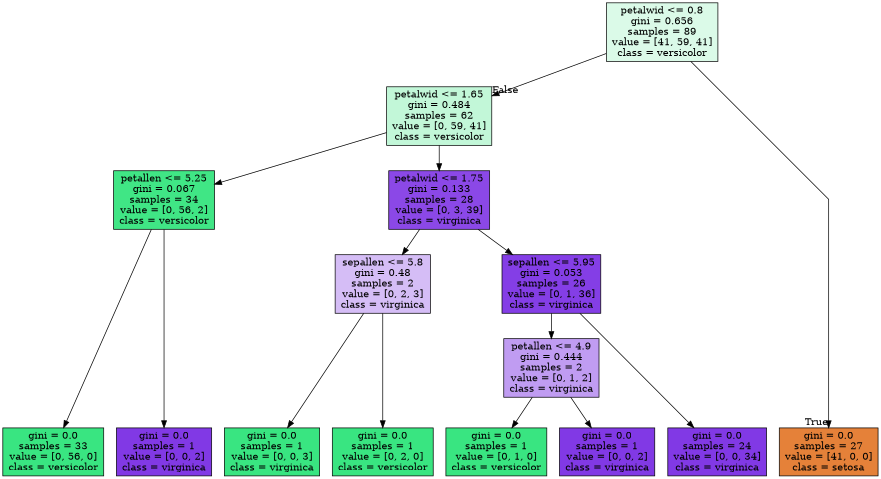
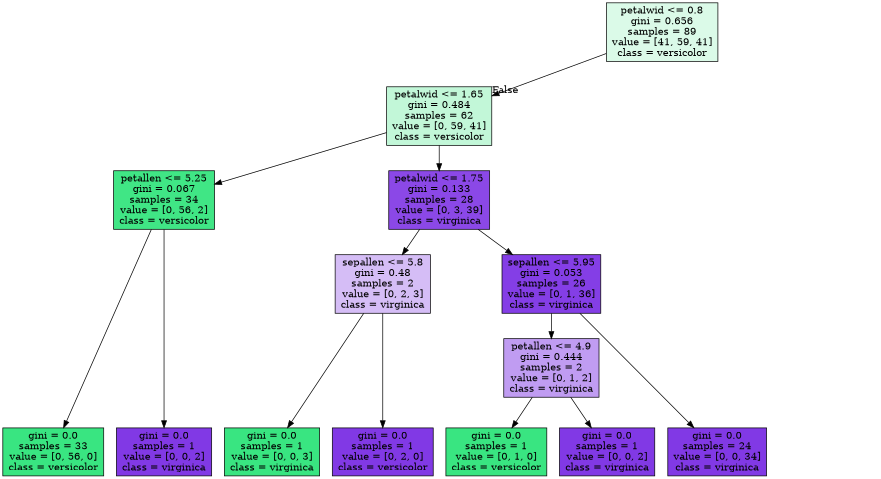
(383, 452) -> (383, 452)
(829, 452) -> none
